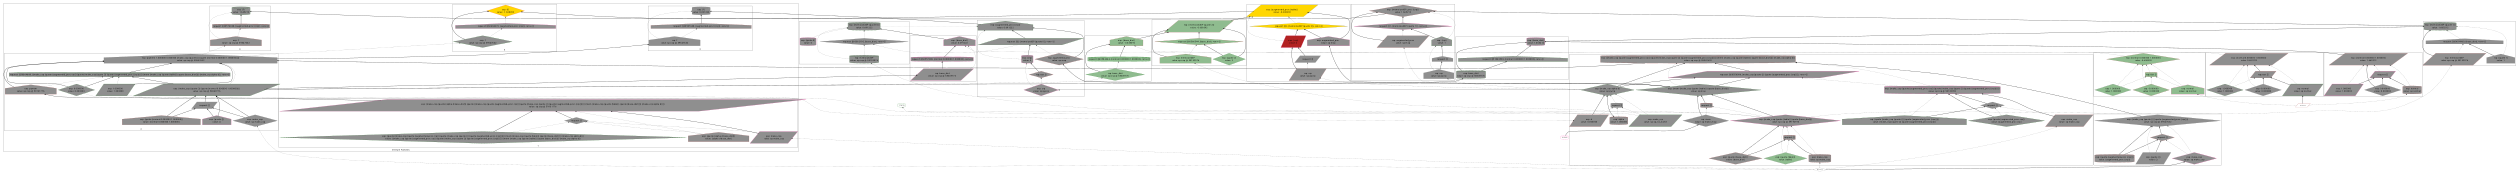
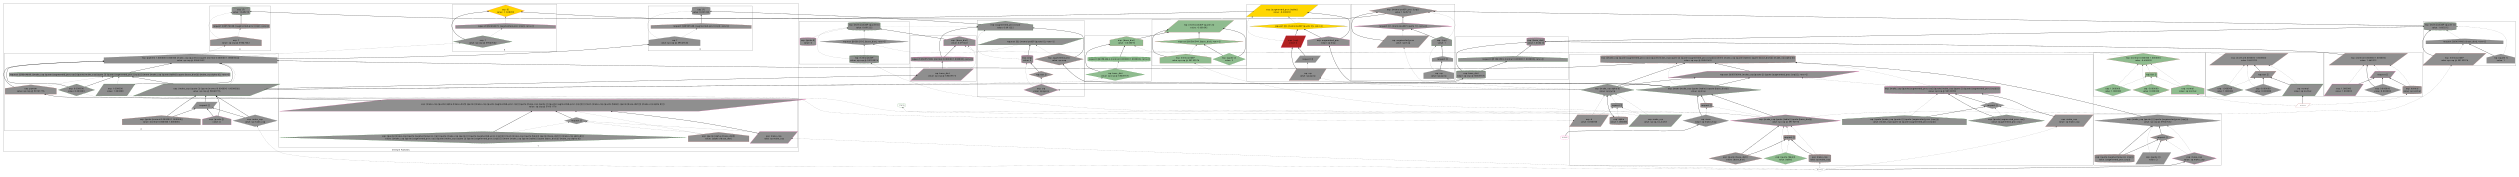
(1242, 18) -> none
(1019, 35) -> (948, 32)
(1598, 105) -> (1598, 105)
